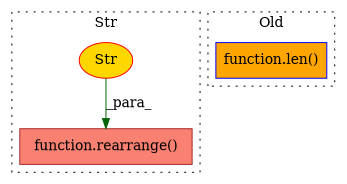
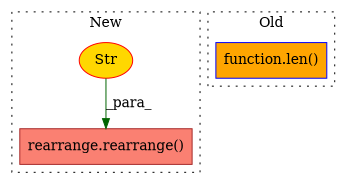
(106, 23) -> (106, 23)
(106, 147) -> (106, 147)
